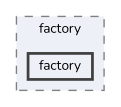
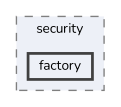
(60, 29) -> (60, 29)
